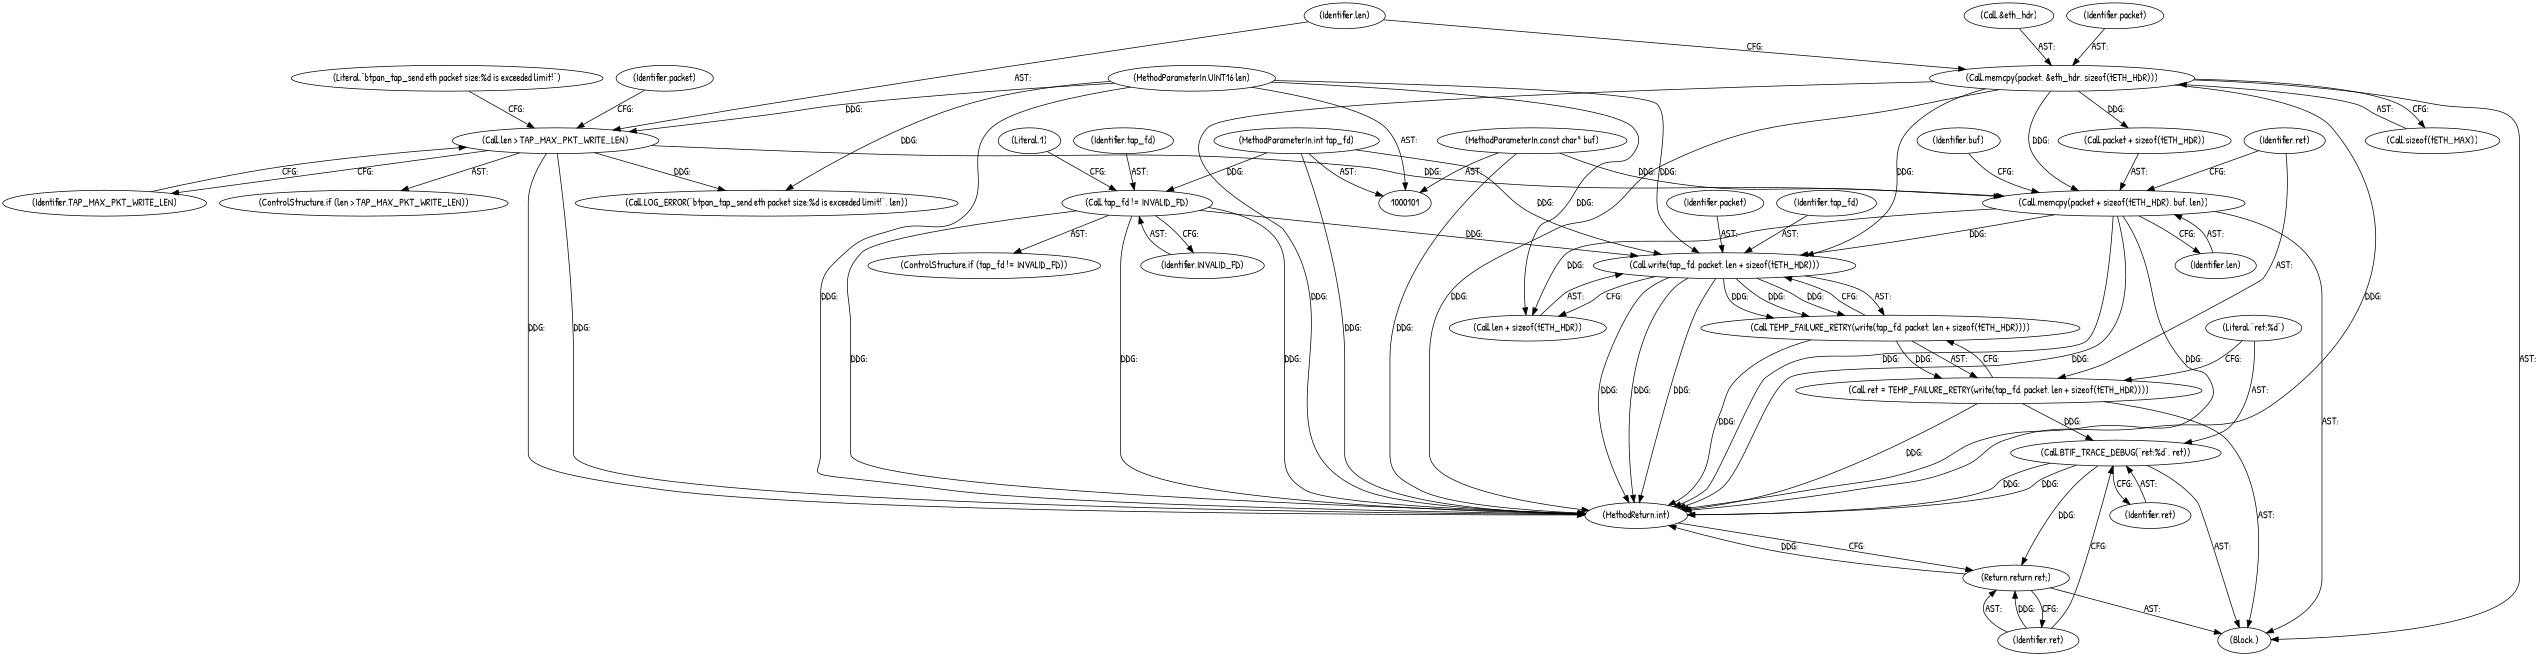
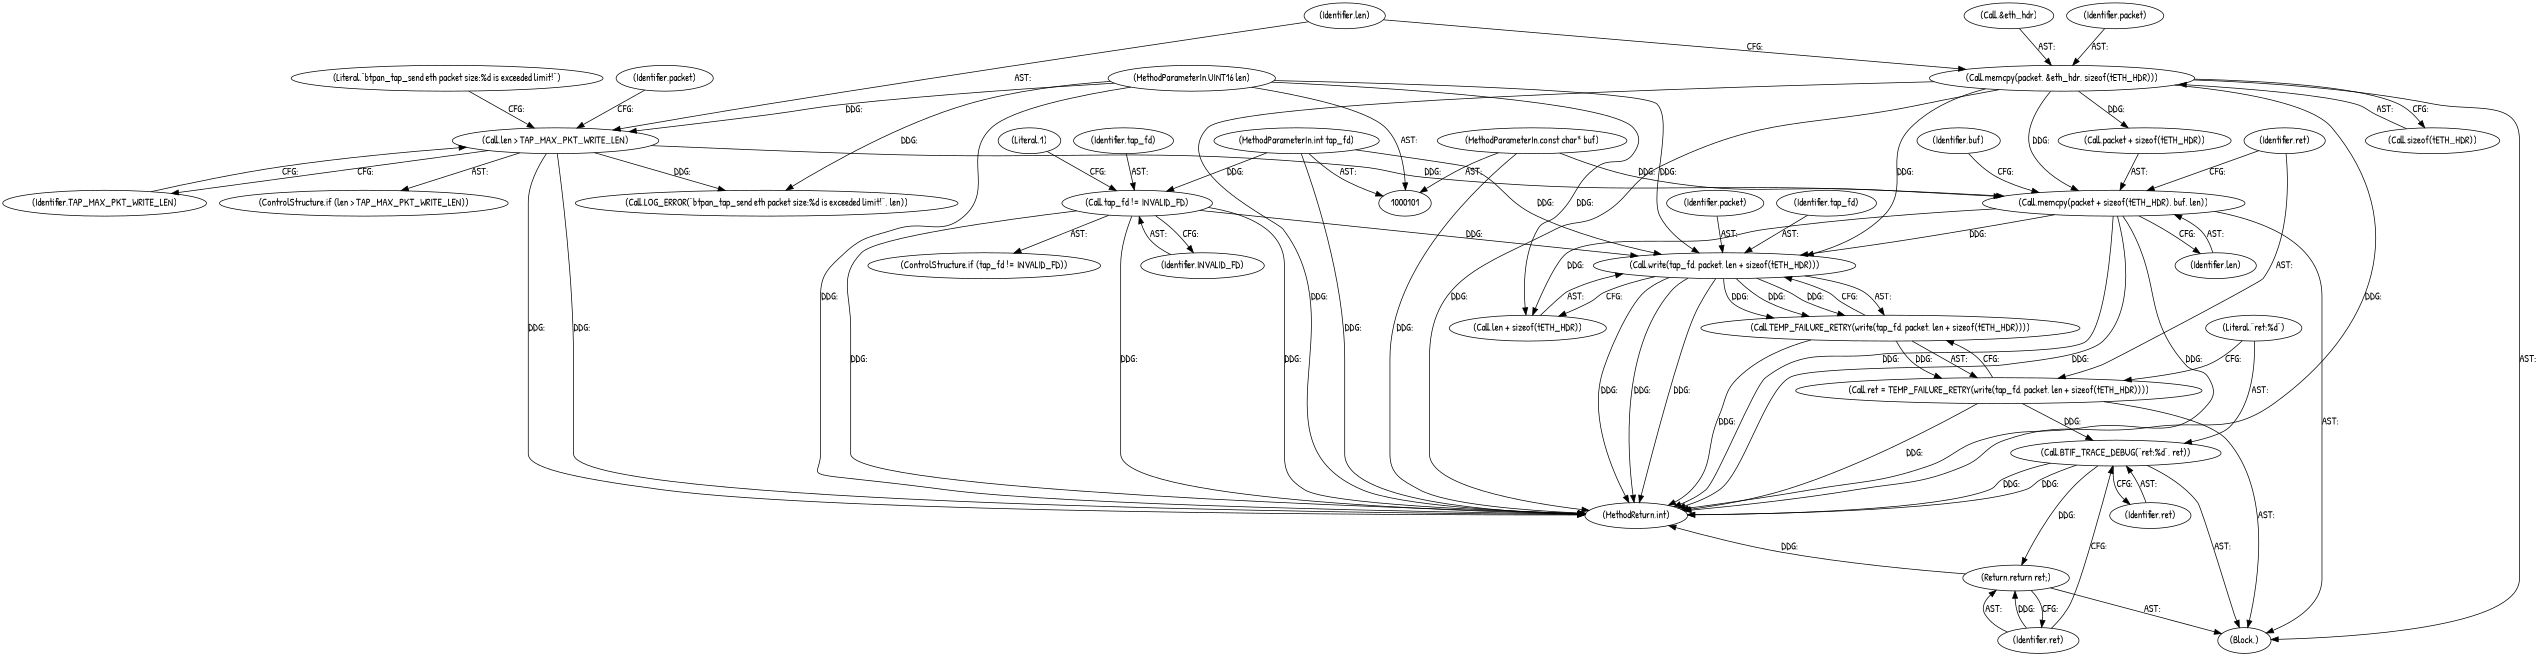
(2433, 141) -> (2433, 141)
(1822, 546) -> none
